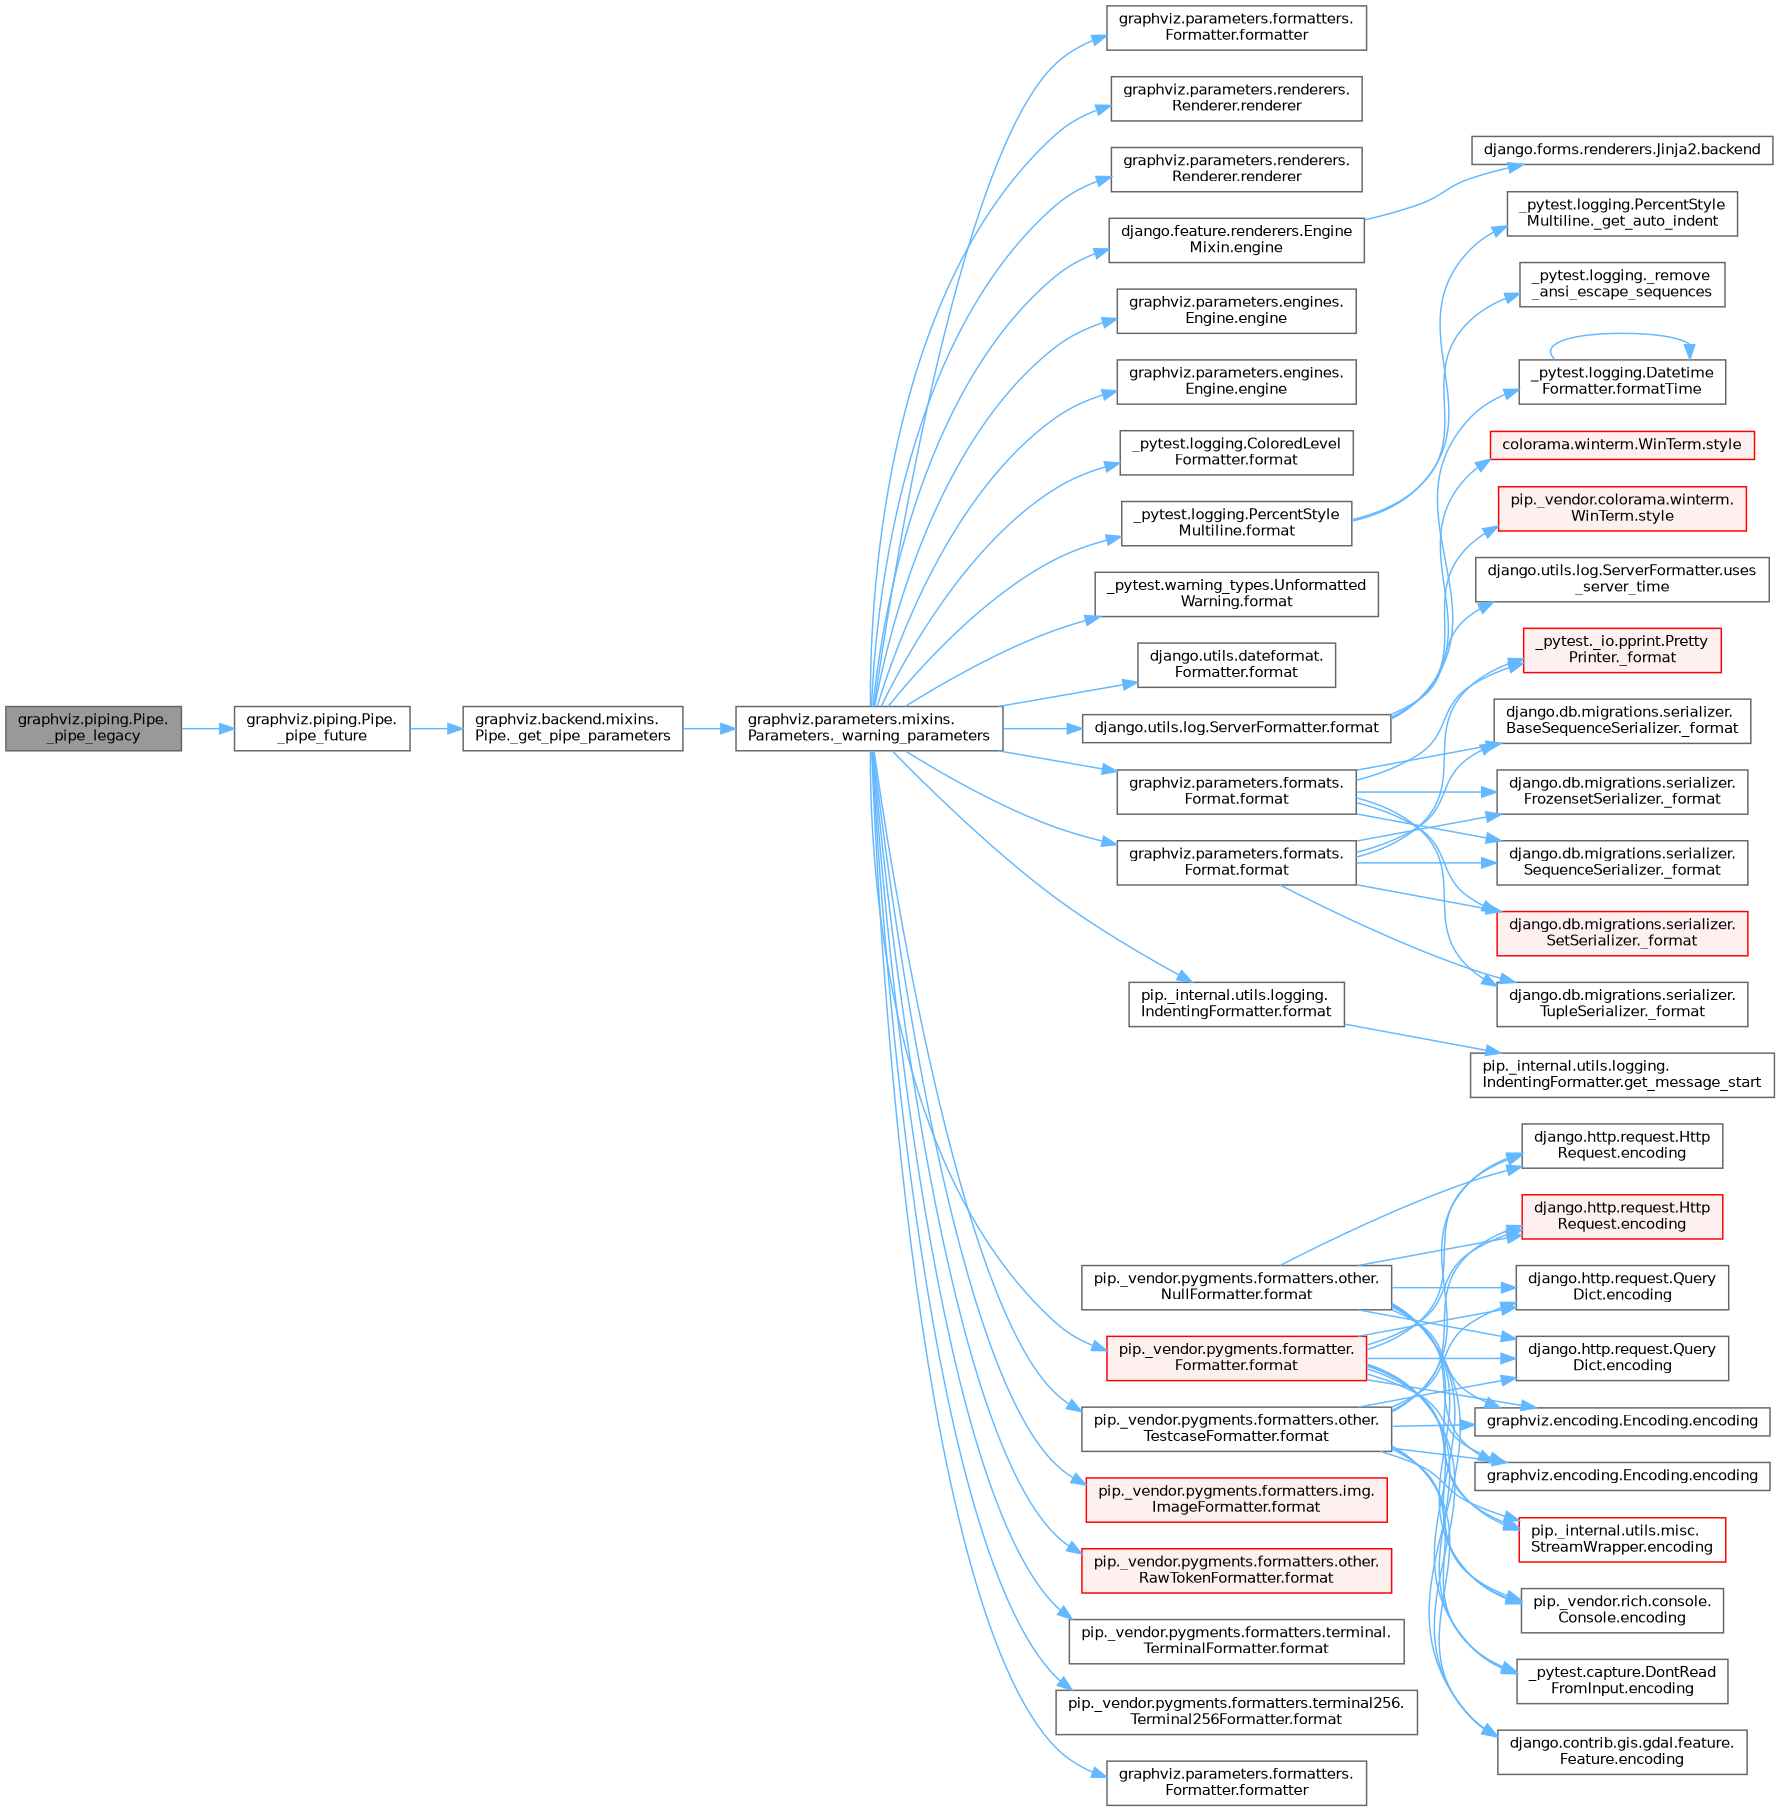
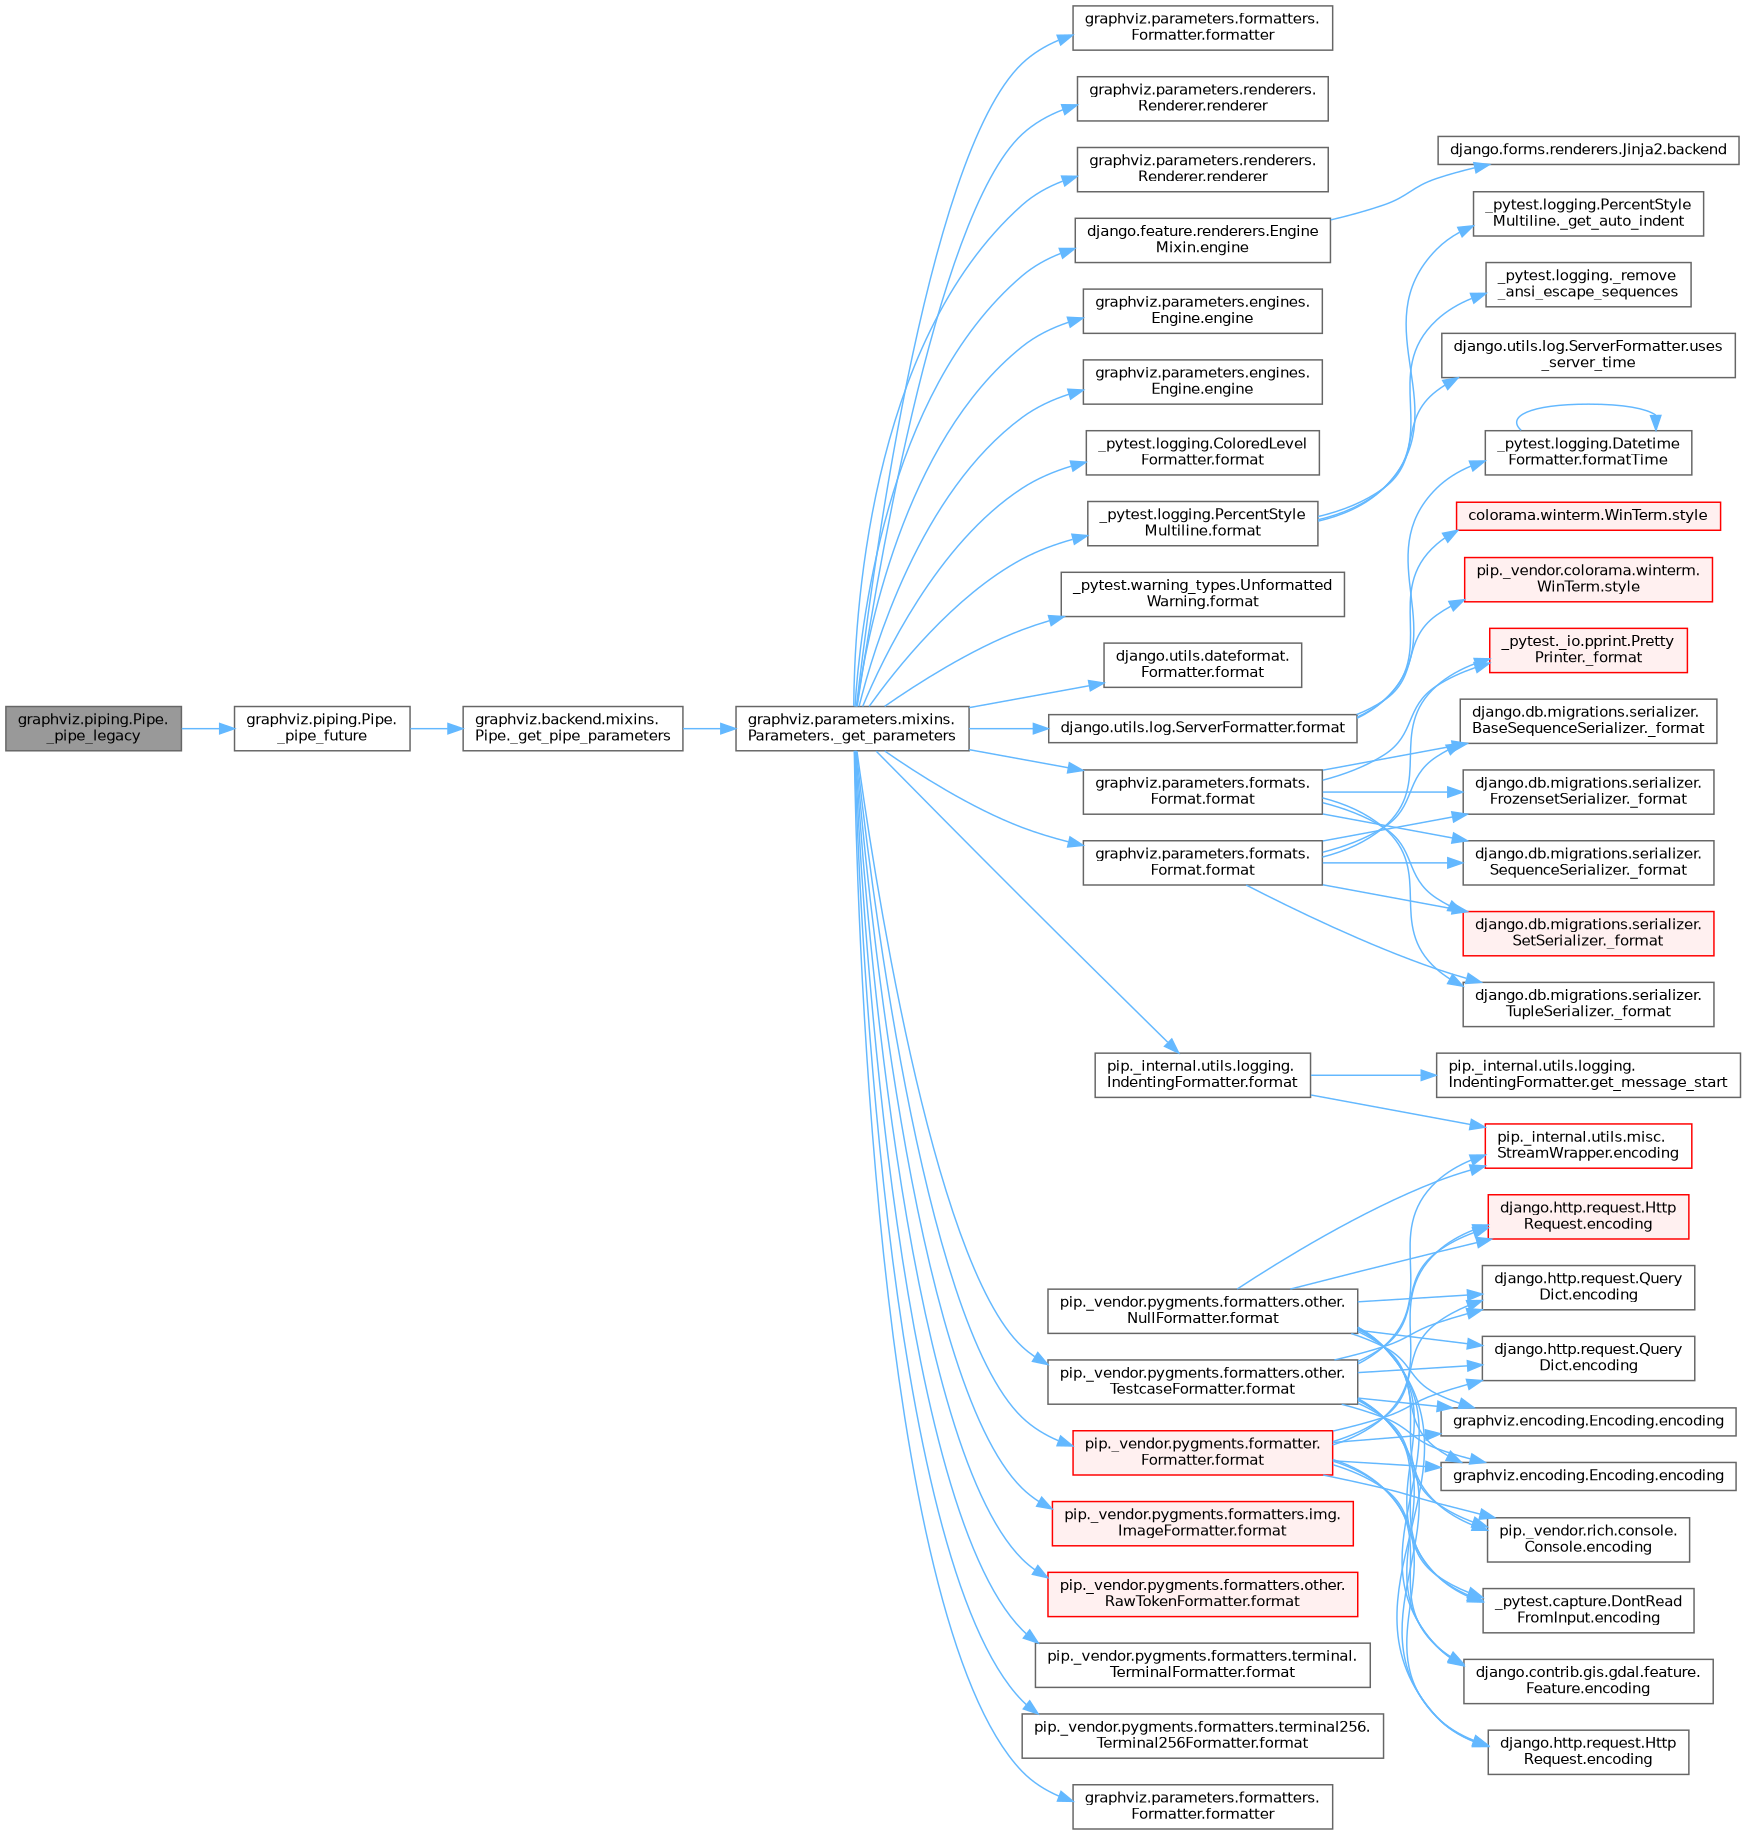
(1442, 667) -> (1401, 469)
(870, 729) -> (853, 729)
(1443, 1440) -> (1391, 1110)
